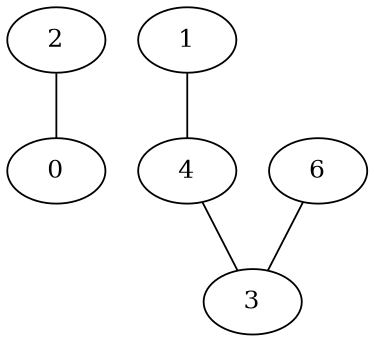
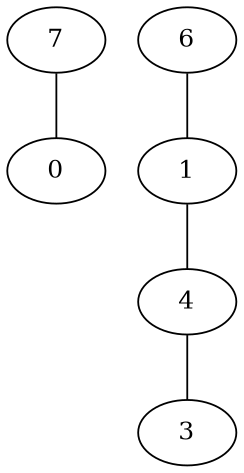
(56, 40) -> (56, 40)
(285, 236) -> (187, 106)
